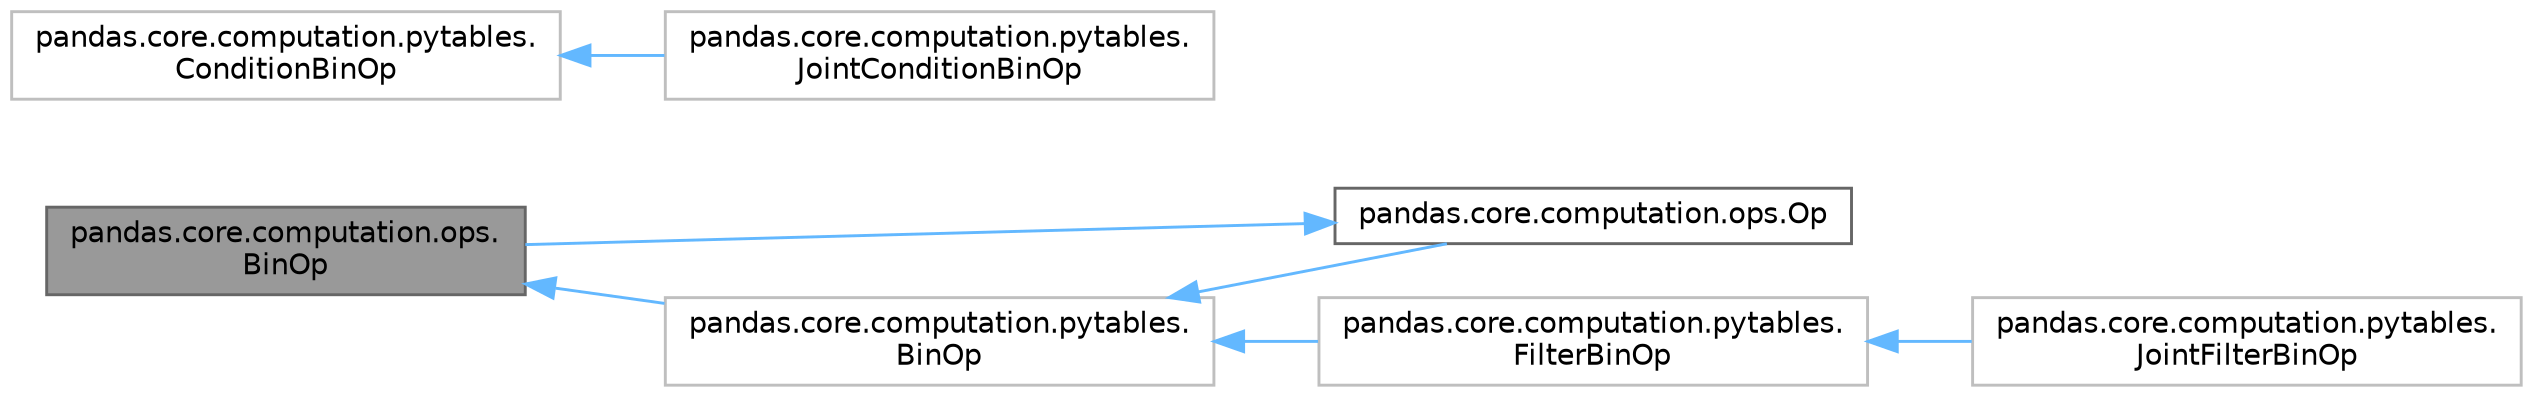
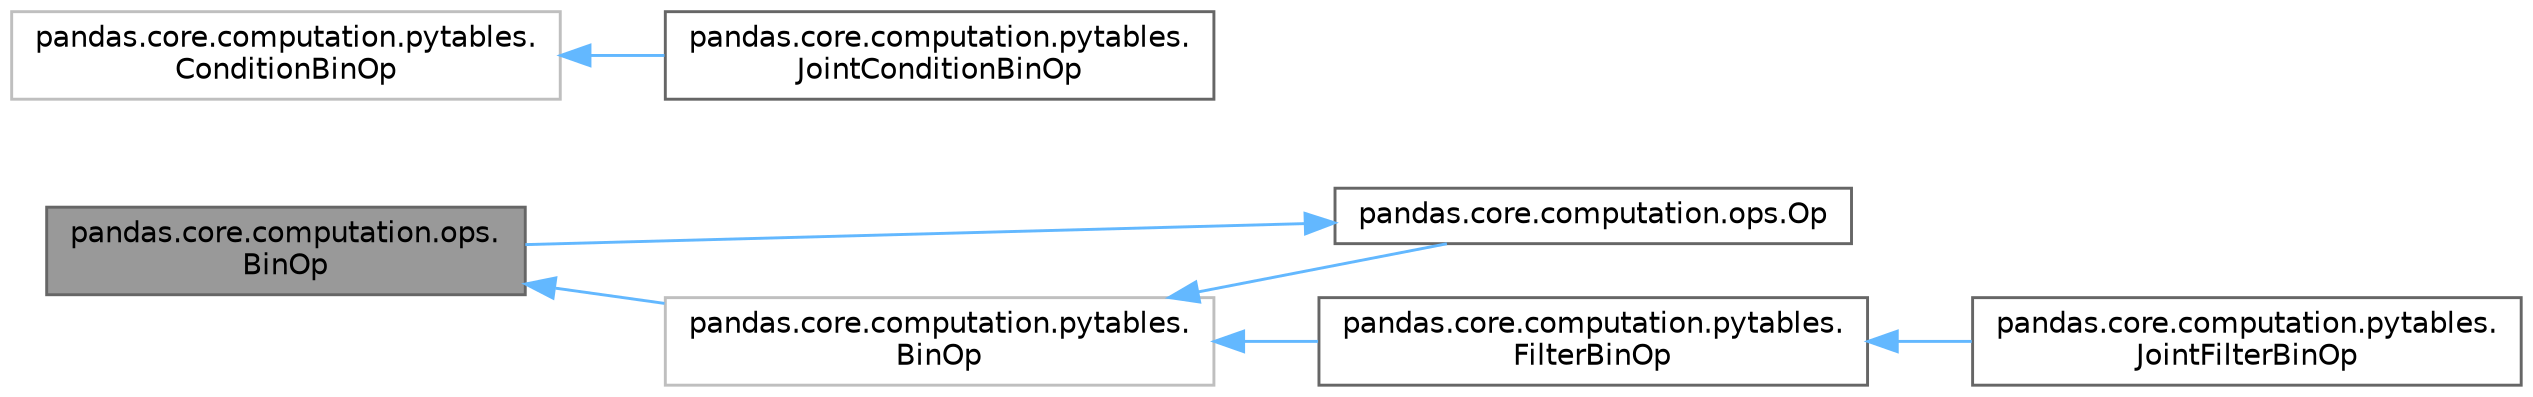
(940, 55) -> (940, 55)
(1593, 341) -> (1593, 341)
(2247, 341) -> (2247, 341)
